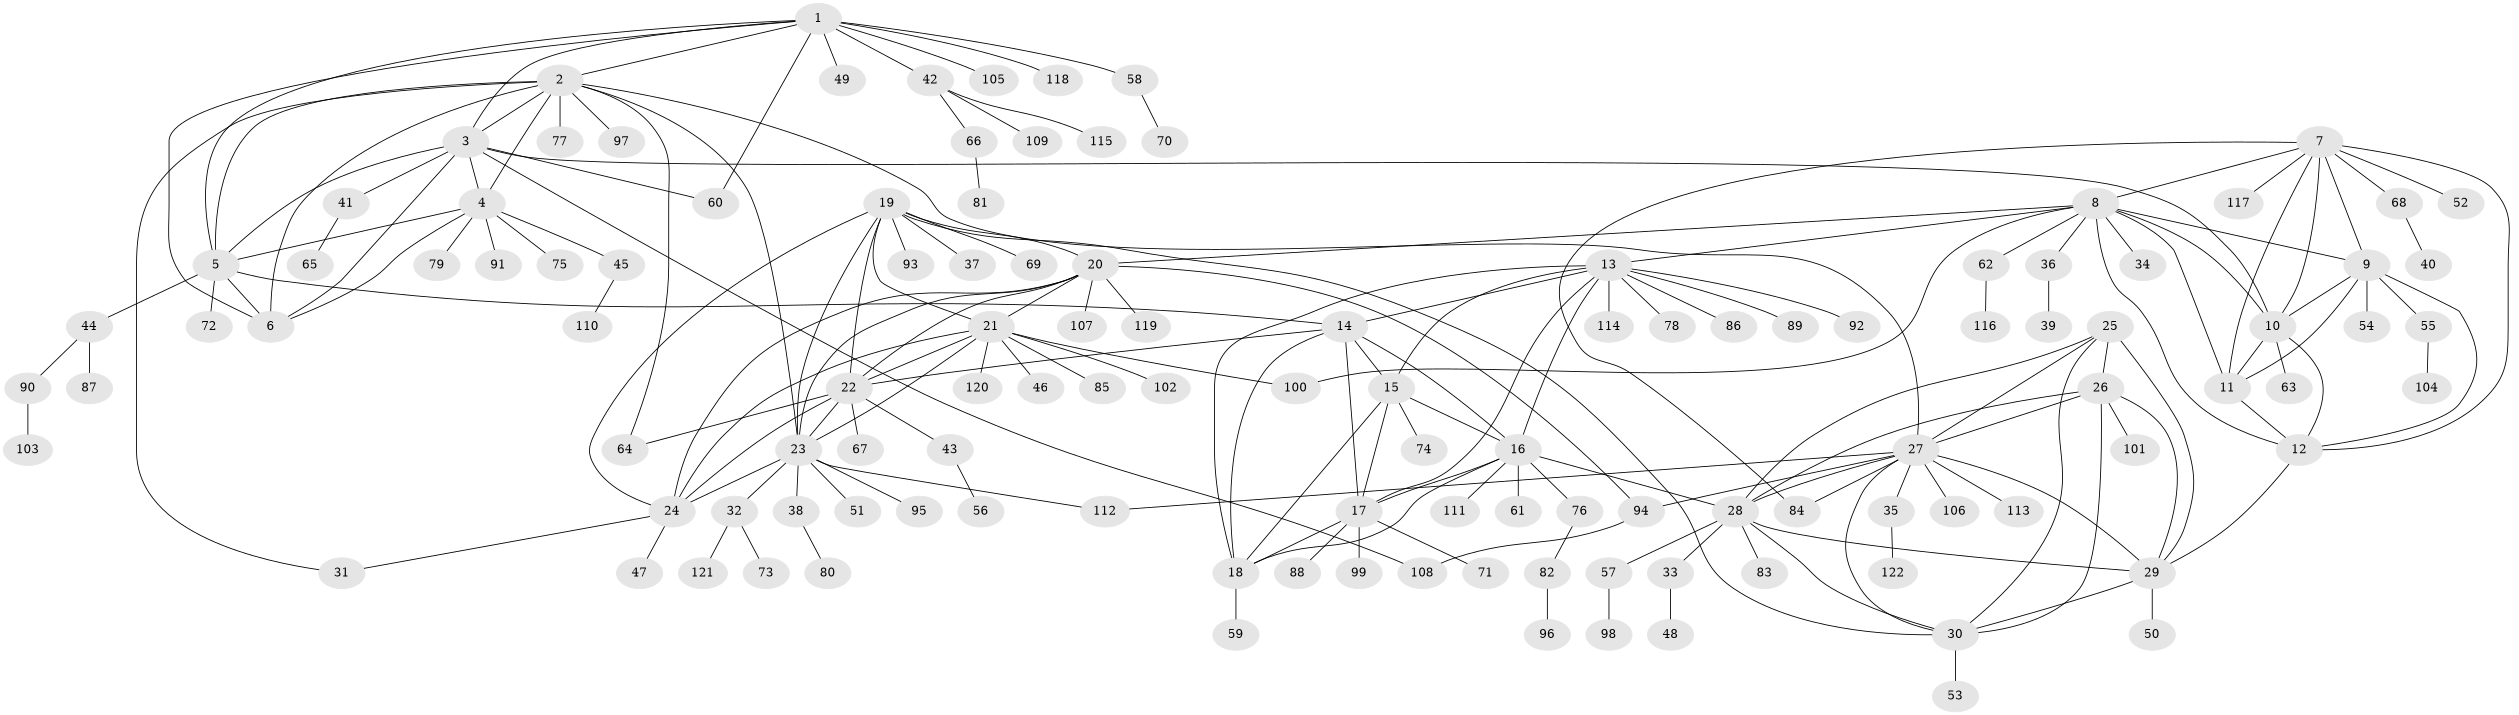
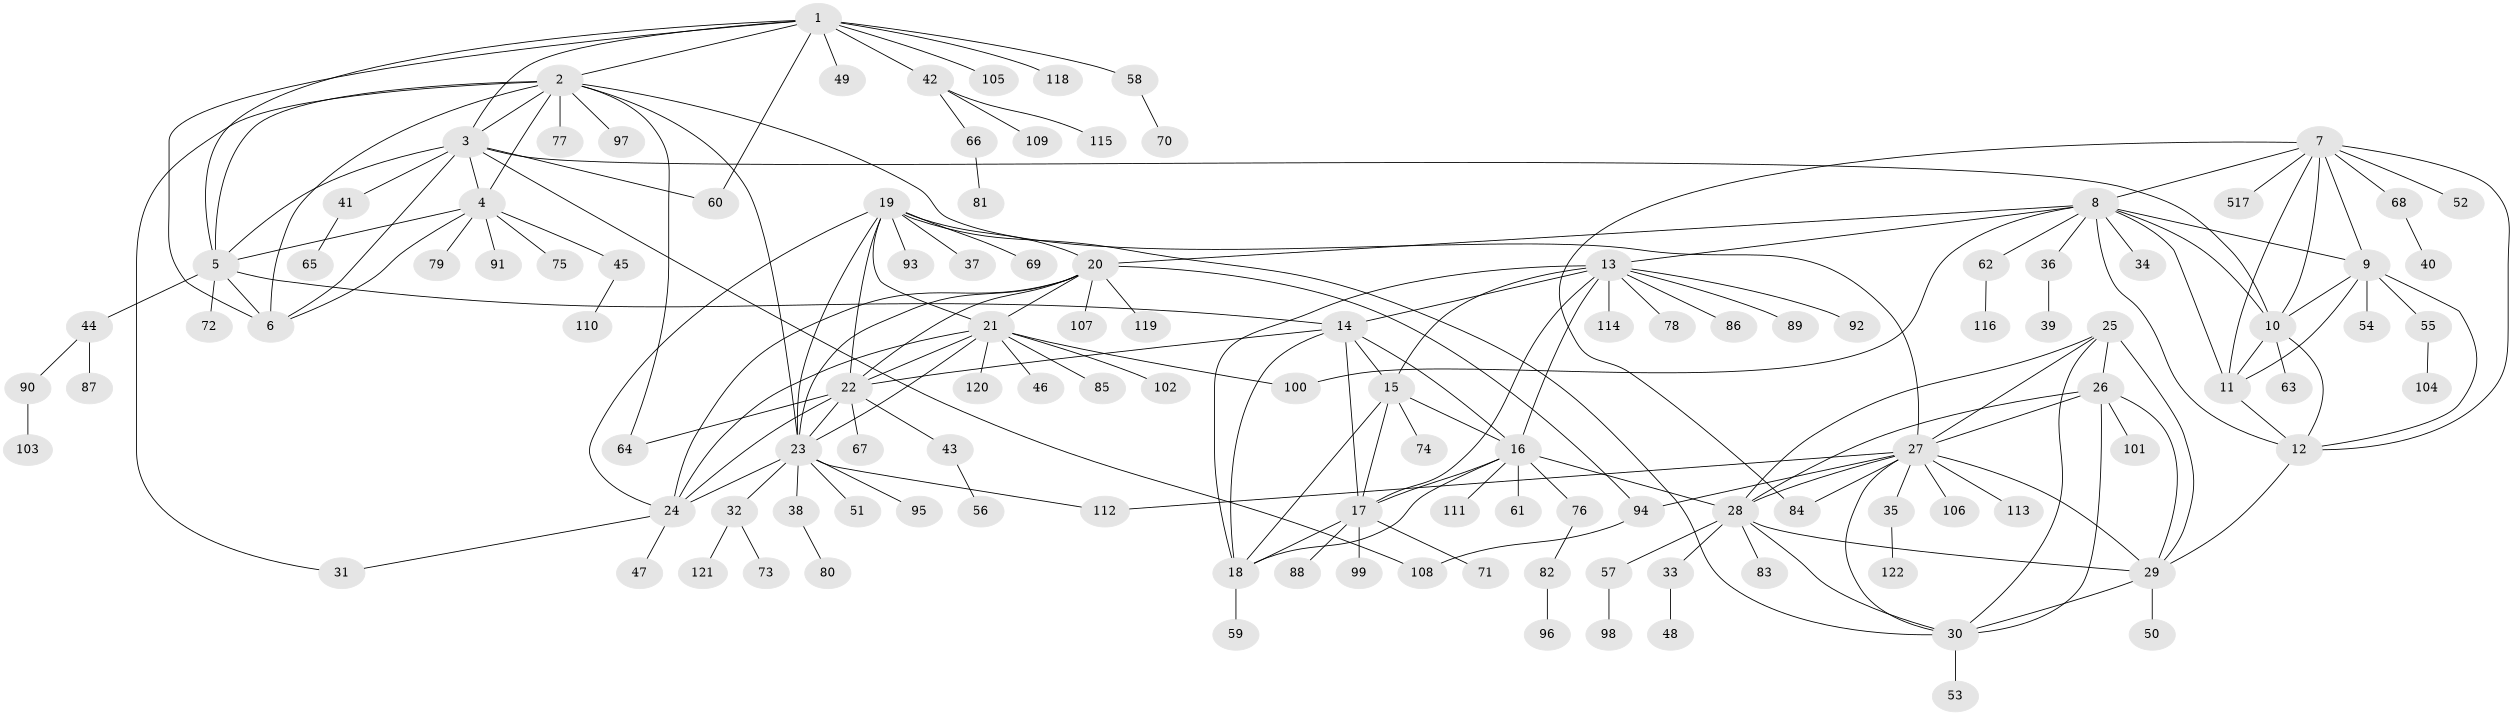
(2239, 204) -> (2239, 204)
